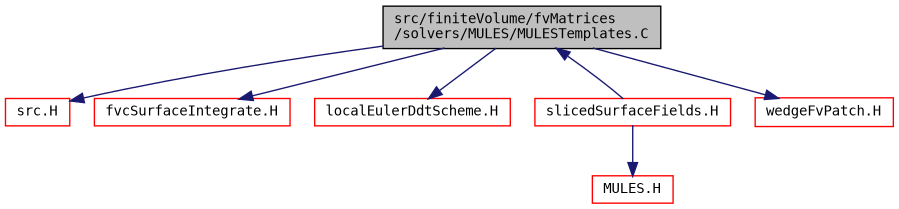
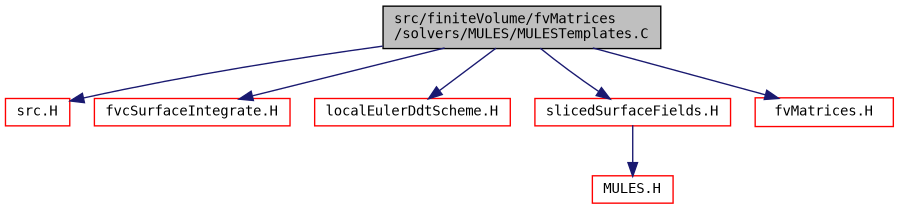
(596, 77) -> (569, 70)
(824, 112) -> (824, 112)
